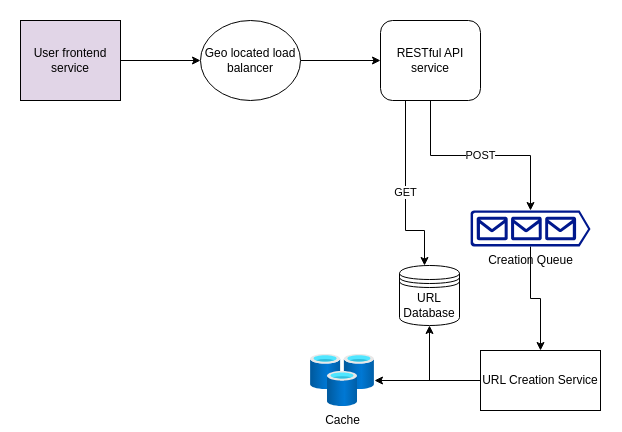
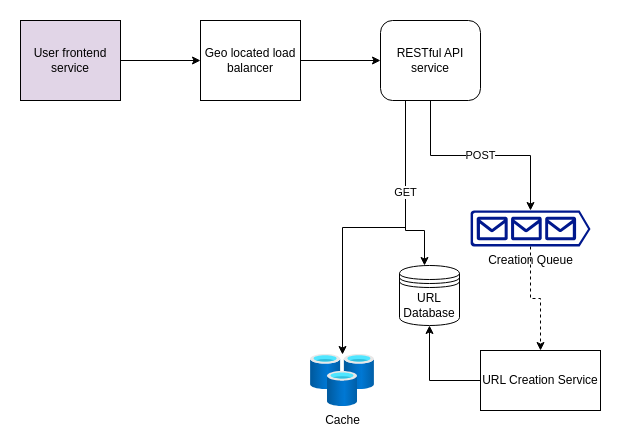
(251, 61) -> (251, 61)
none -> (343, 258)
(533, 299) -> (533, 299)
(404, 381) -> none
